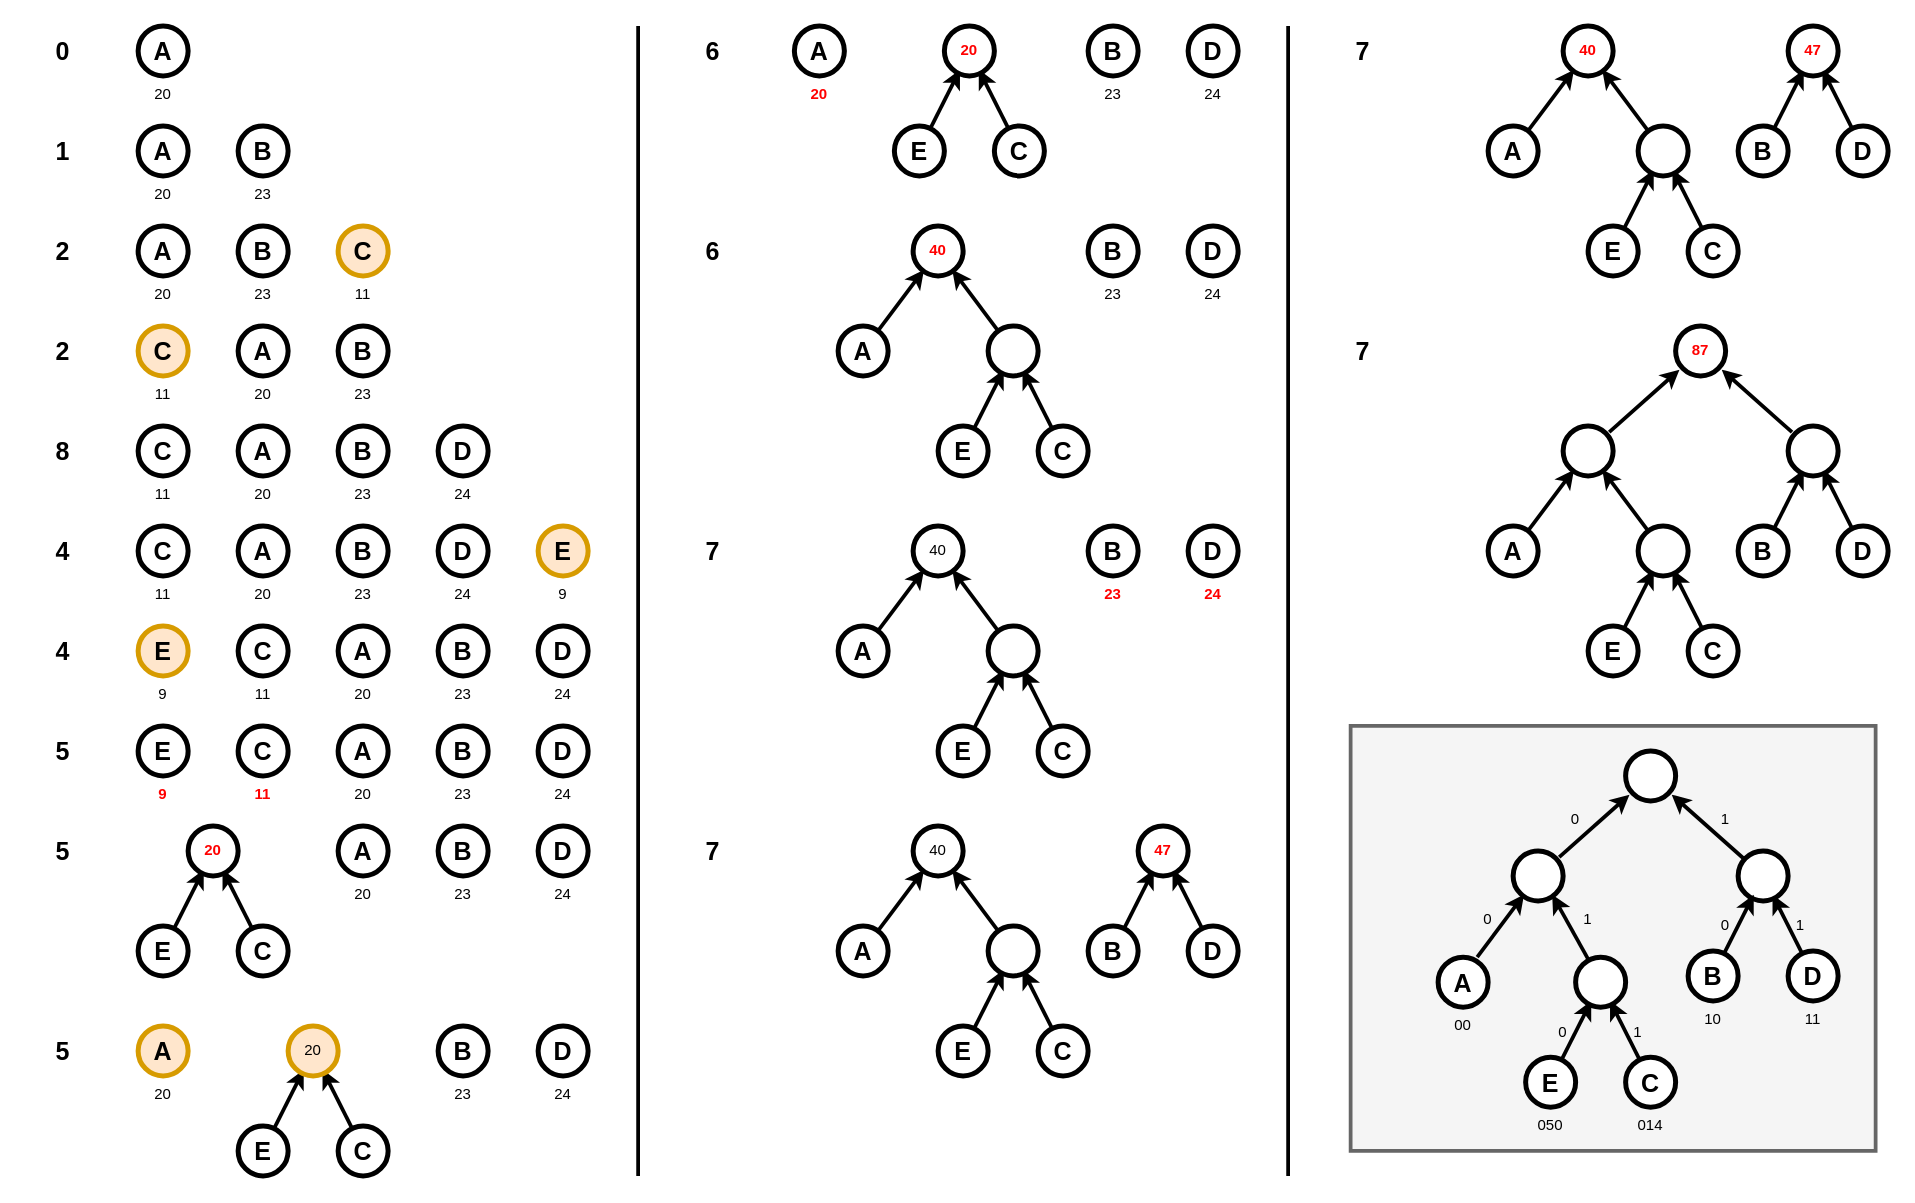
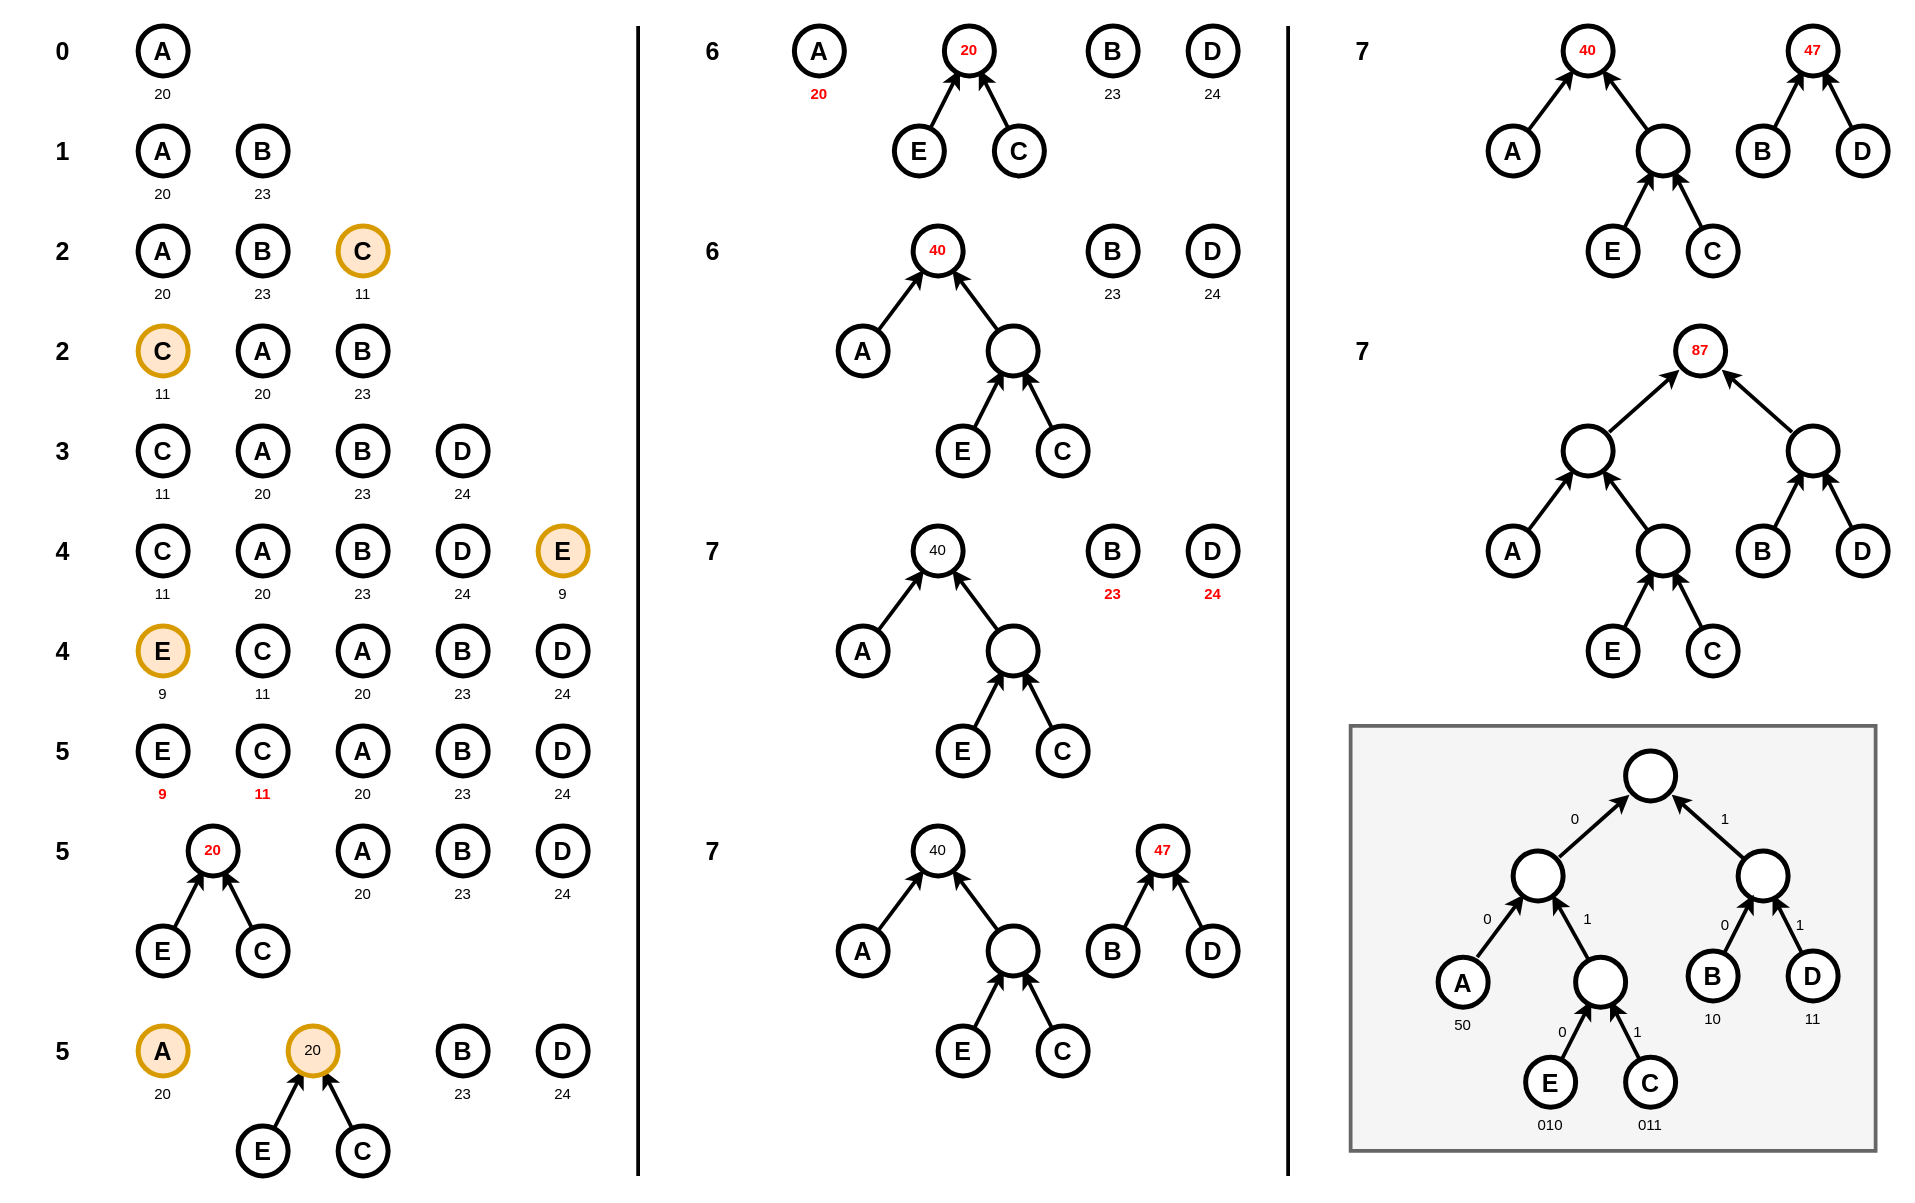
(63, 451) -> (63, 451)
(1463, 1026) -> (1463, 1026)
(1551, 1126) -> (1551, 1126)
(1651, 1126) -> (1651, 1126)
